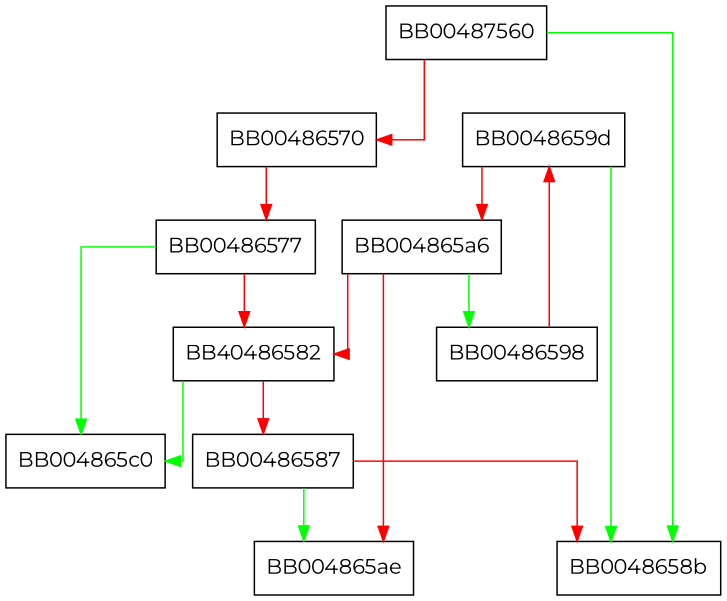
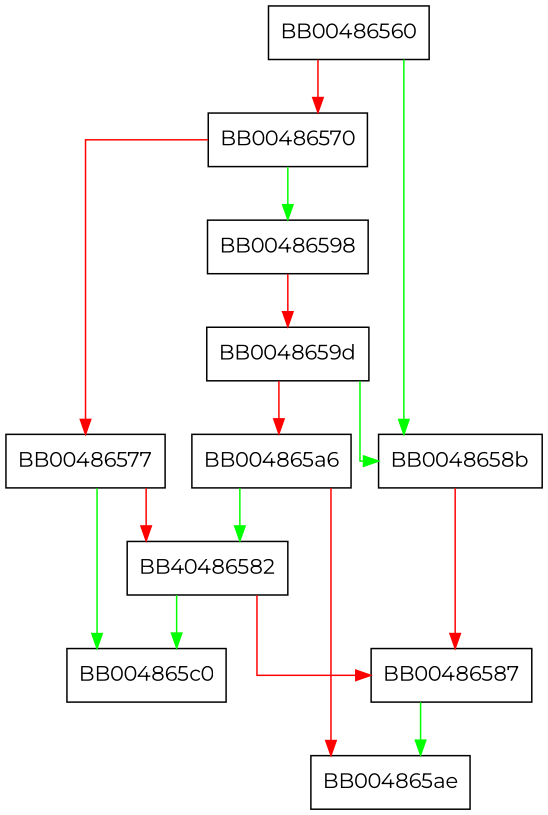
(466, 33) -> (349, 33)
(469, 293) -> (288, 186)
(348, 315) -> (240, 507)
(498, 461) -> (455, 561)
